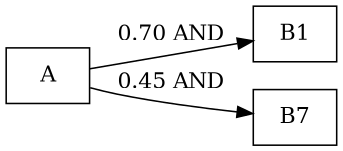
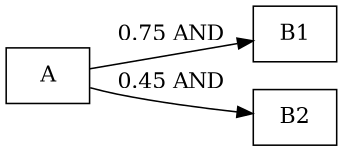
(171, 35) -> (171, 35)
(295, 117) -> (295, 117)
